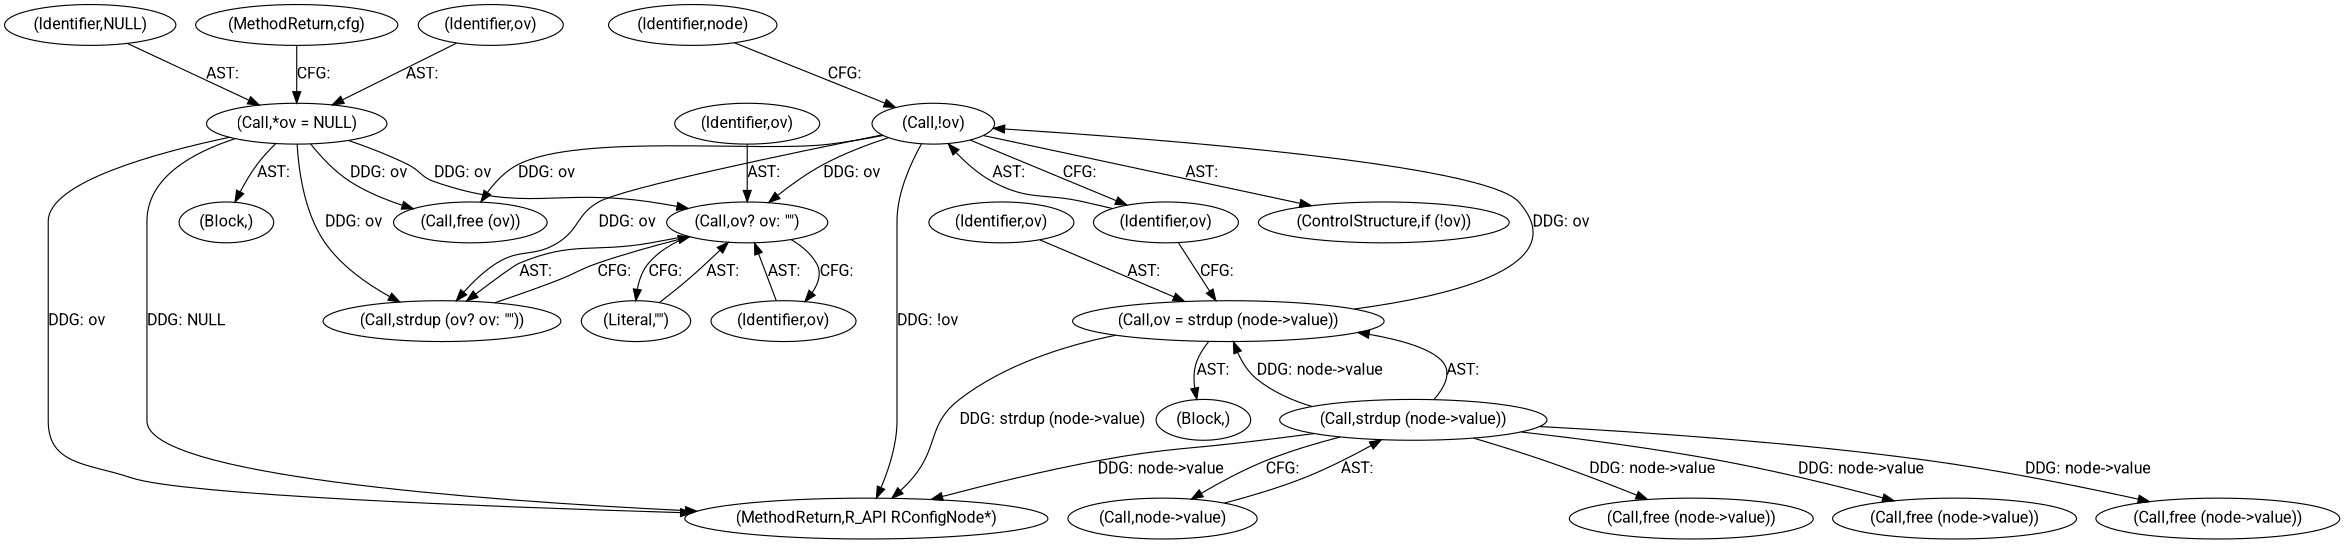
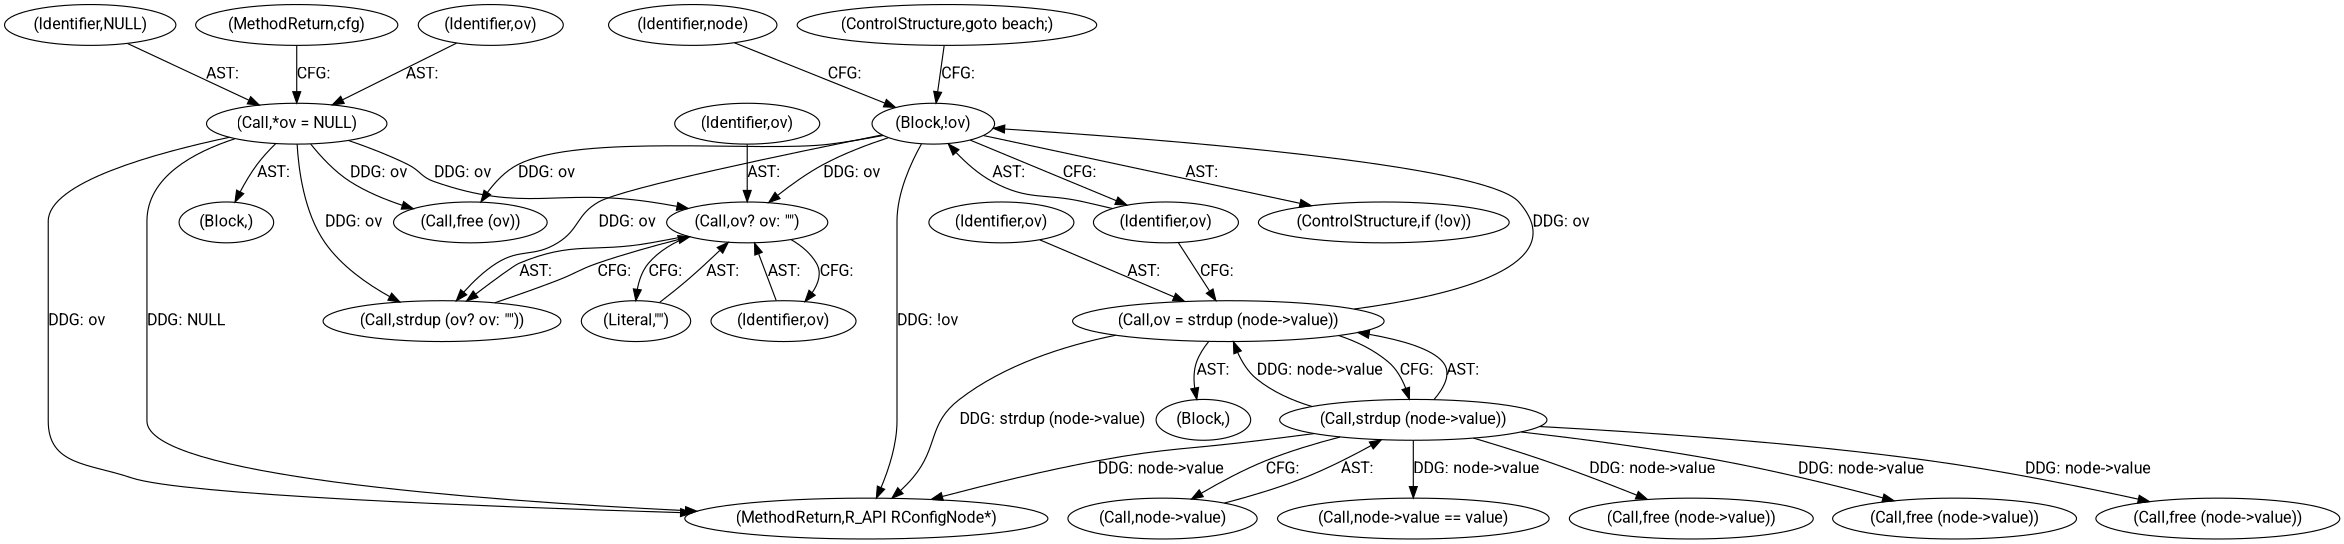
none -> (947, 25)
(933, 124) -> (933, 124)
none -> (1379, 355)
none -> (1413, 519)
